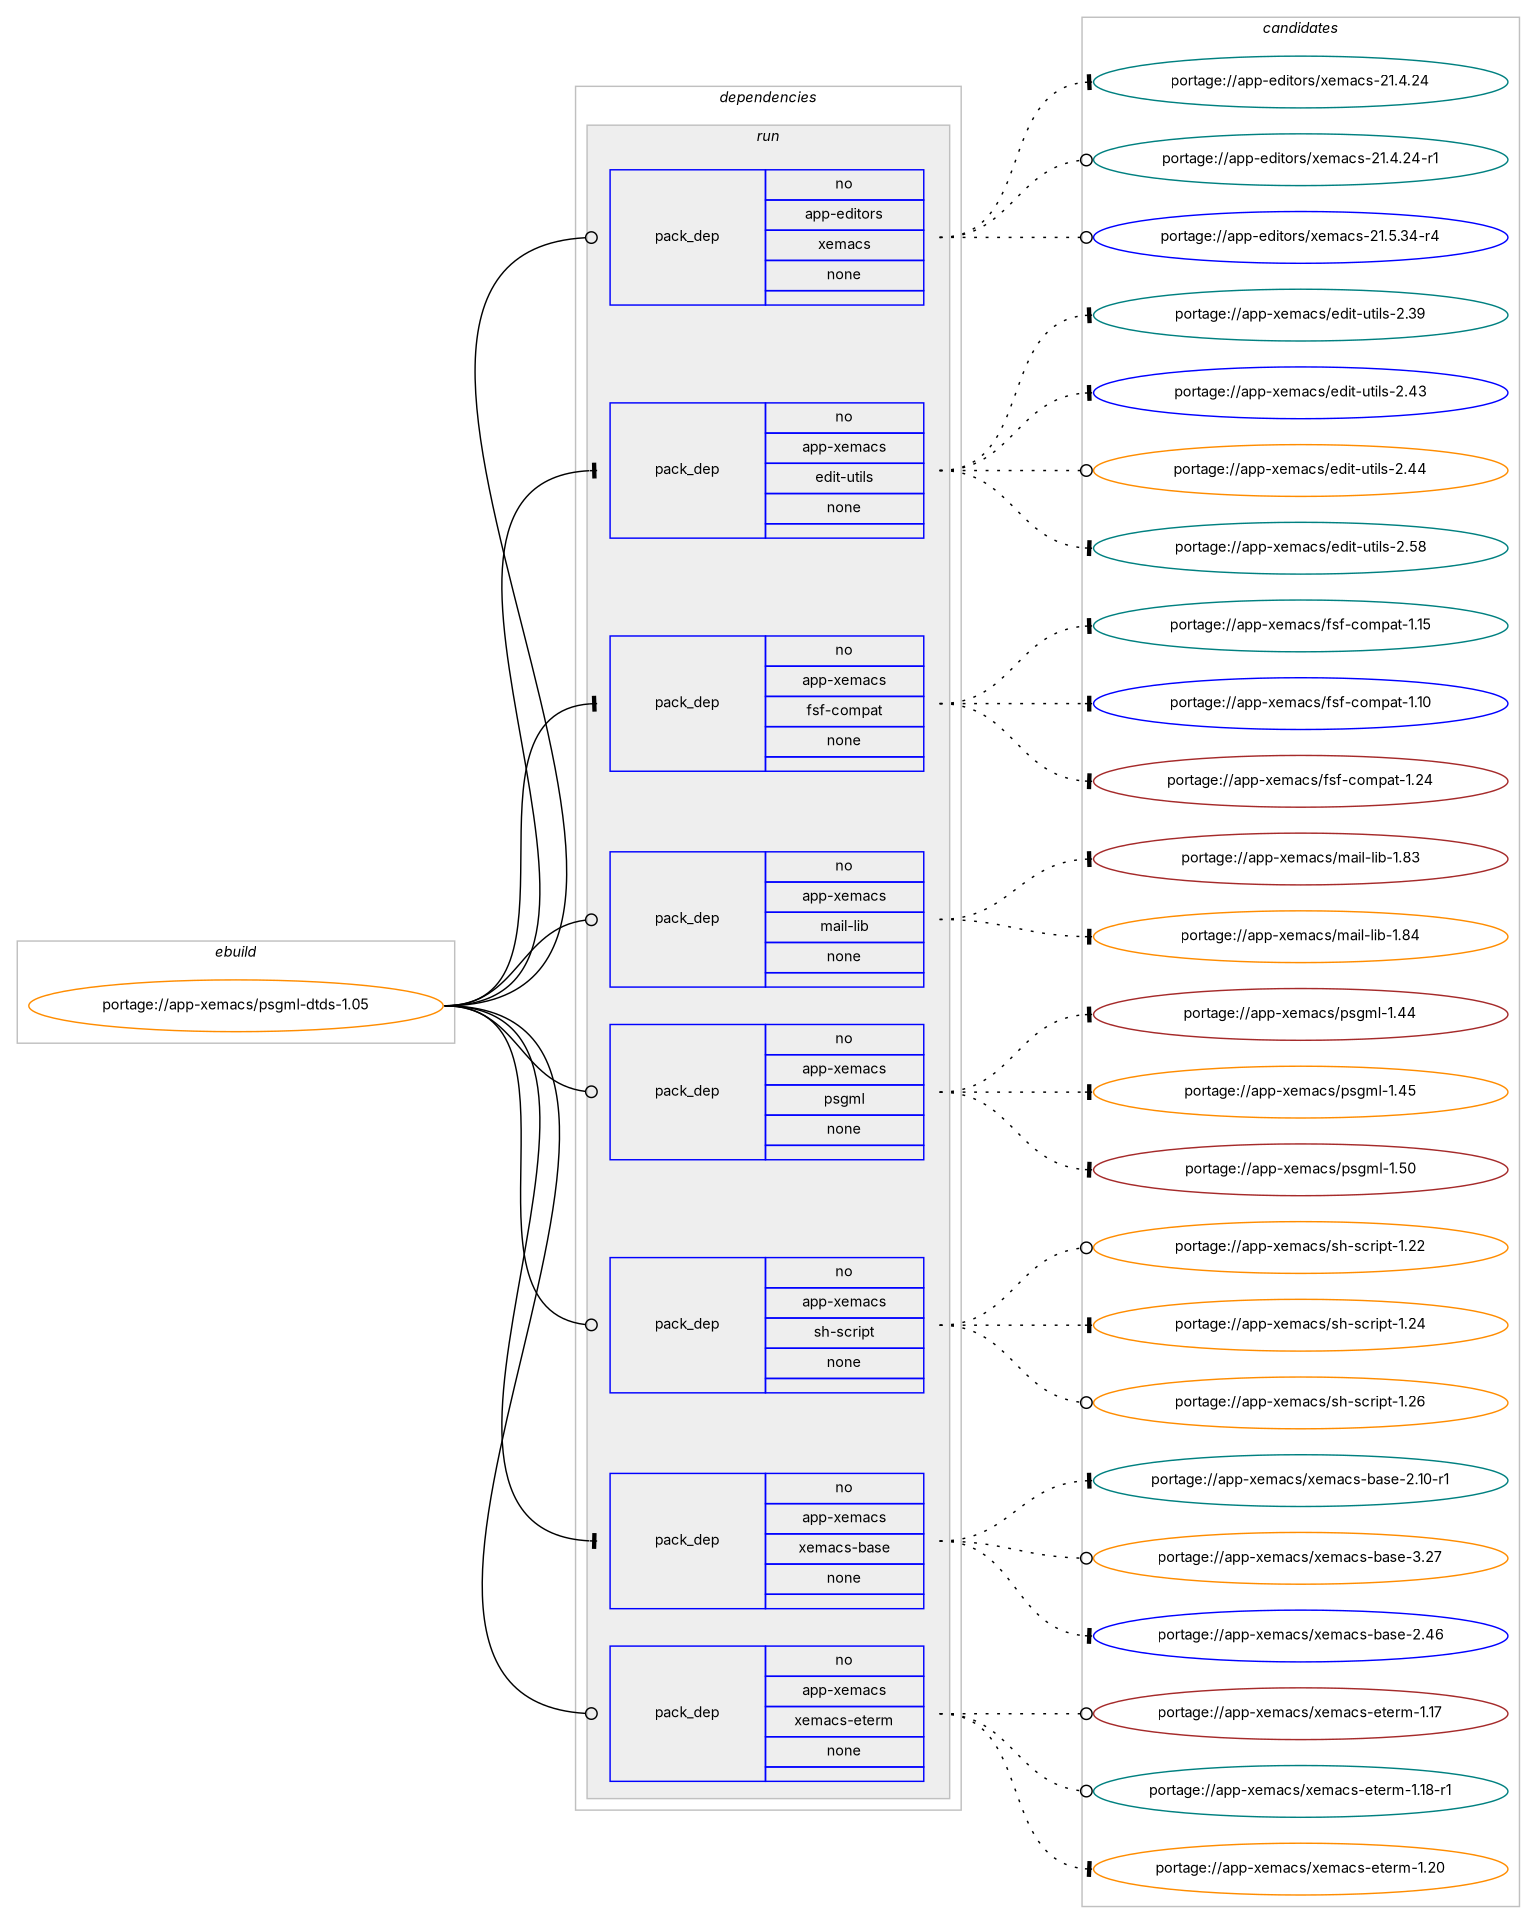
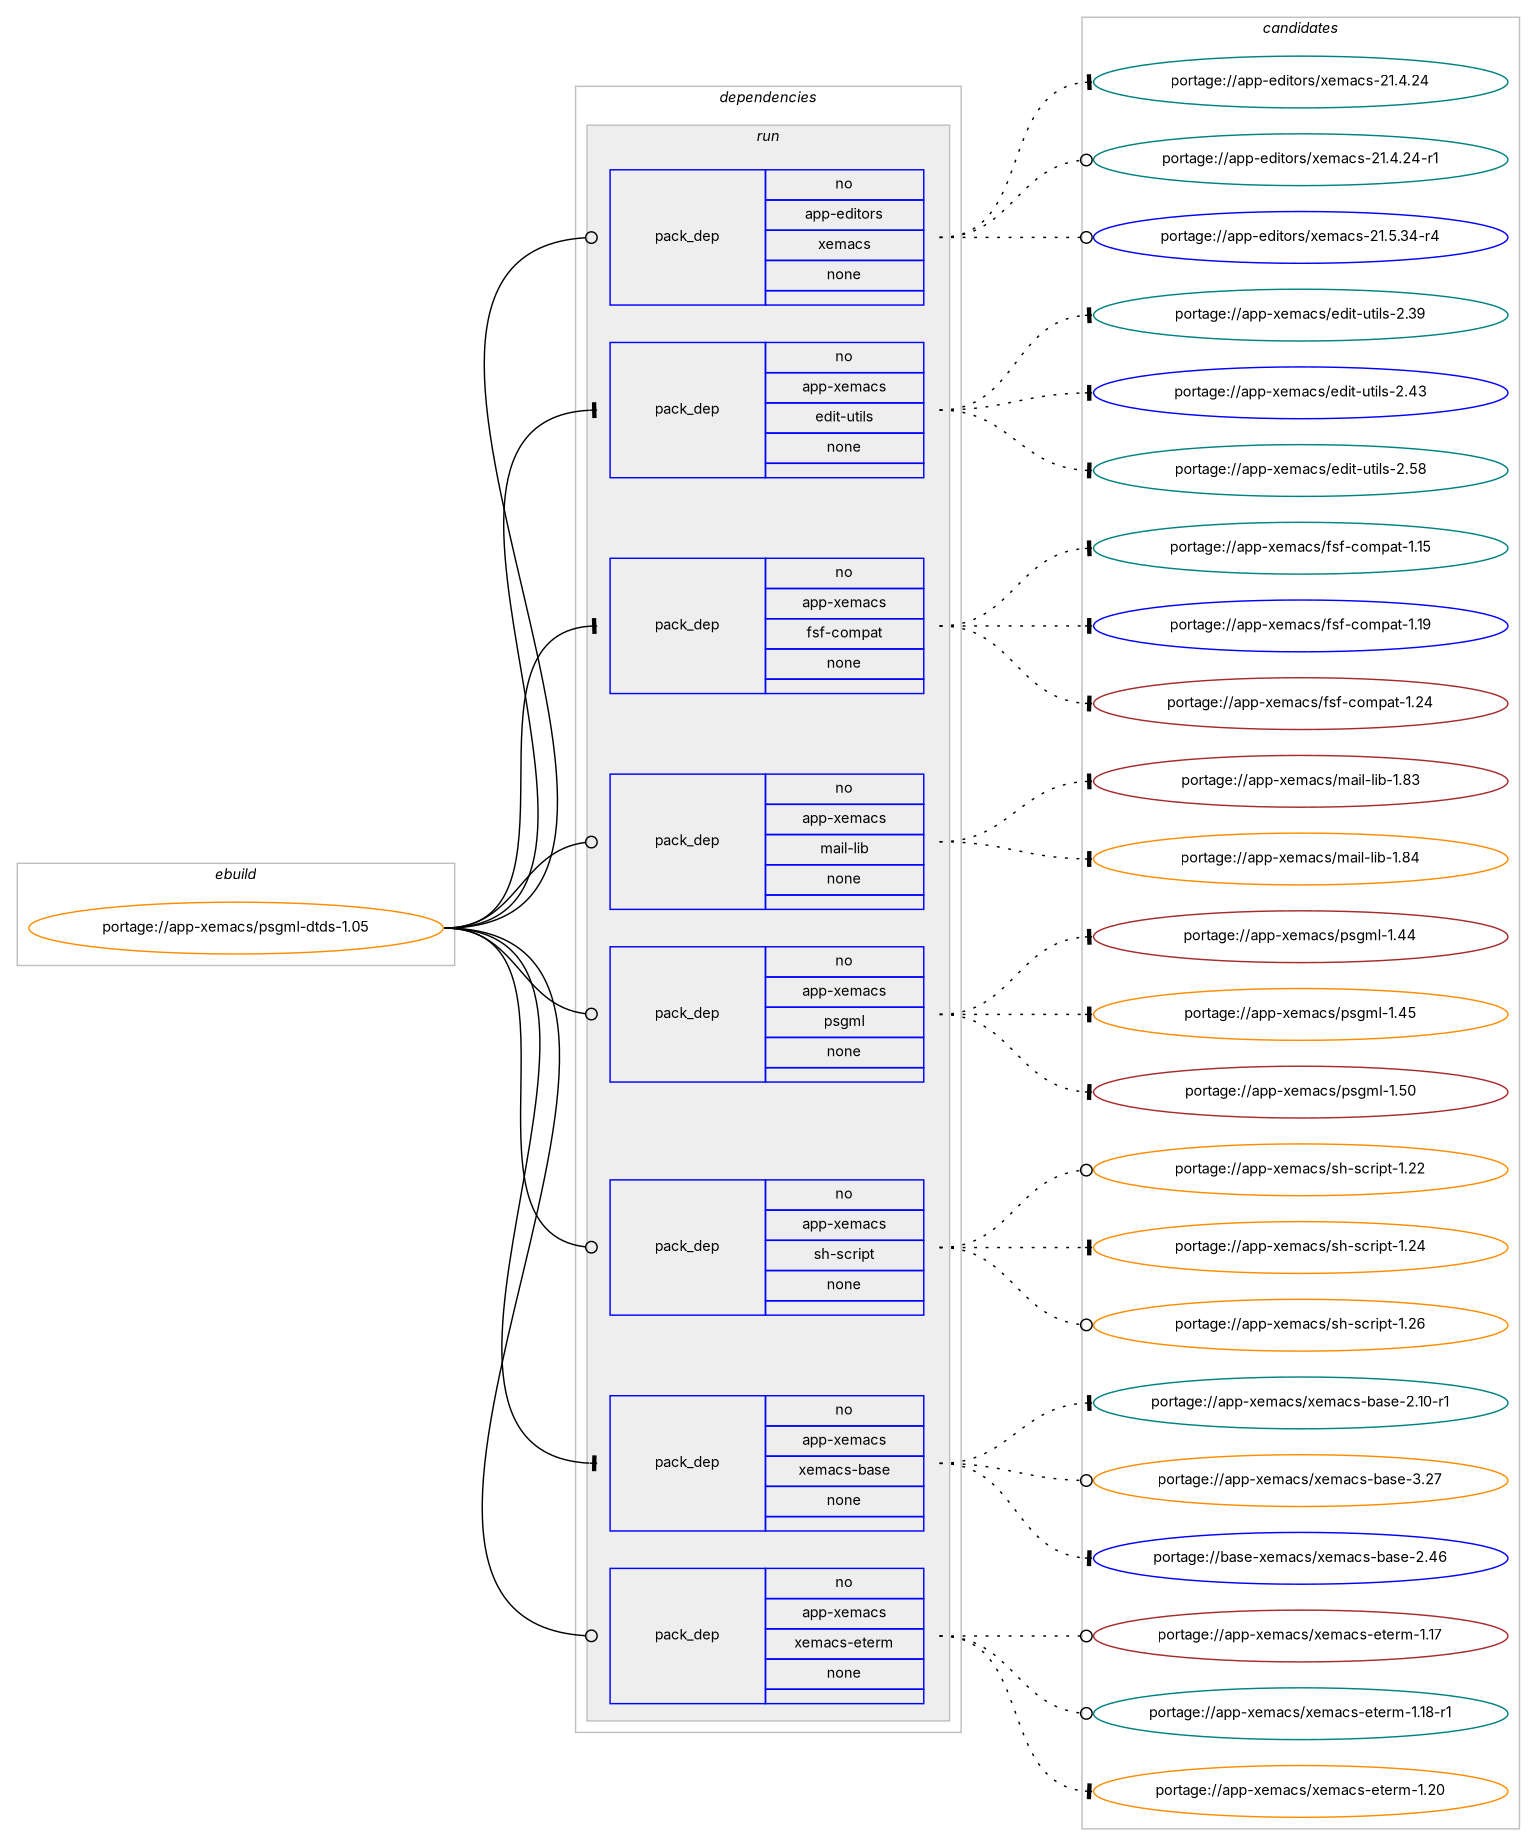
(1301, 471) -> none
(1301, 704) -> (1301, 626)
(1301, 1636) -> (1301, 1558)
